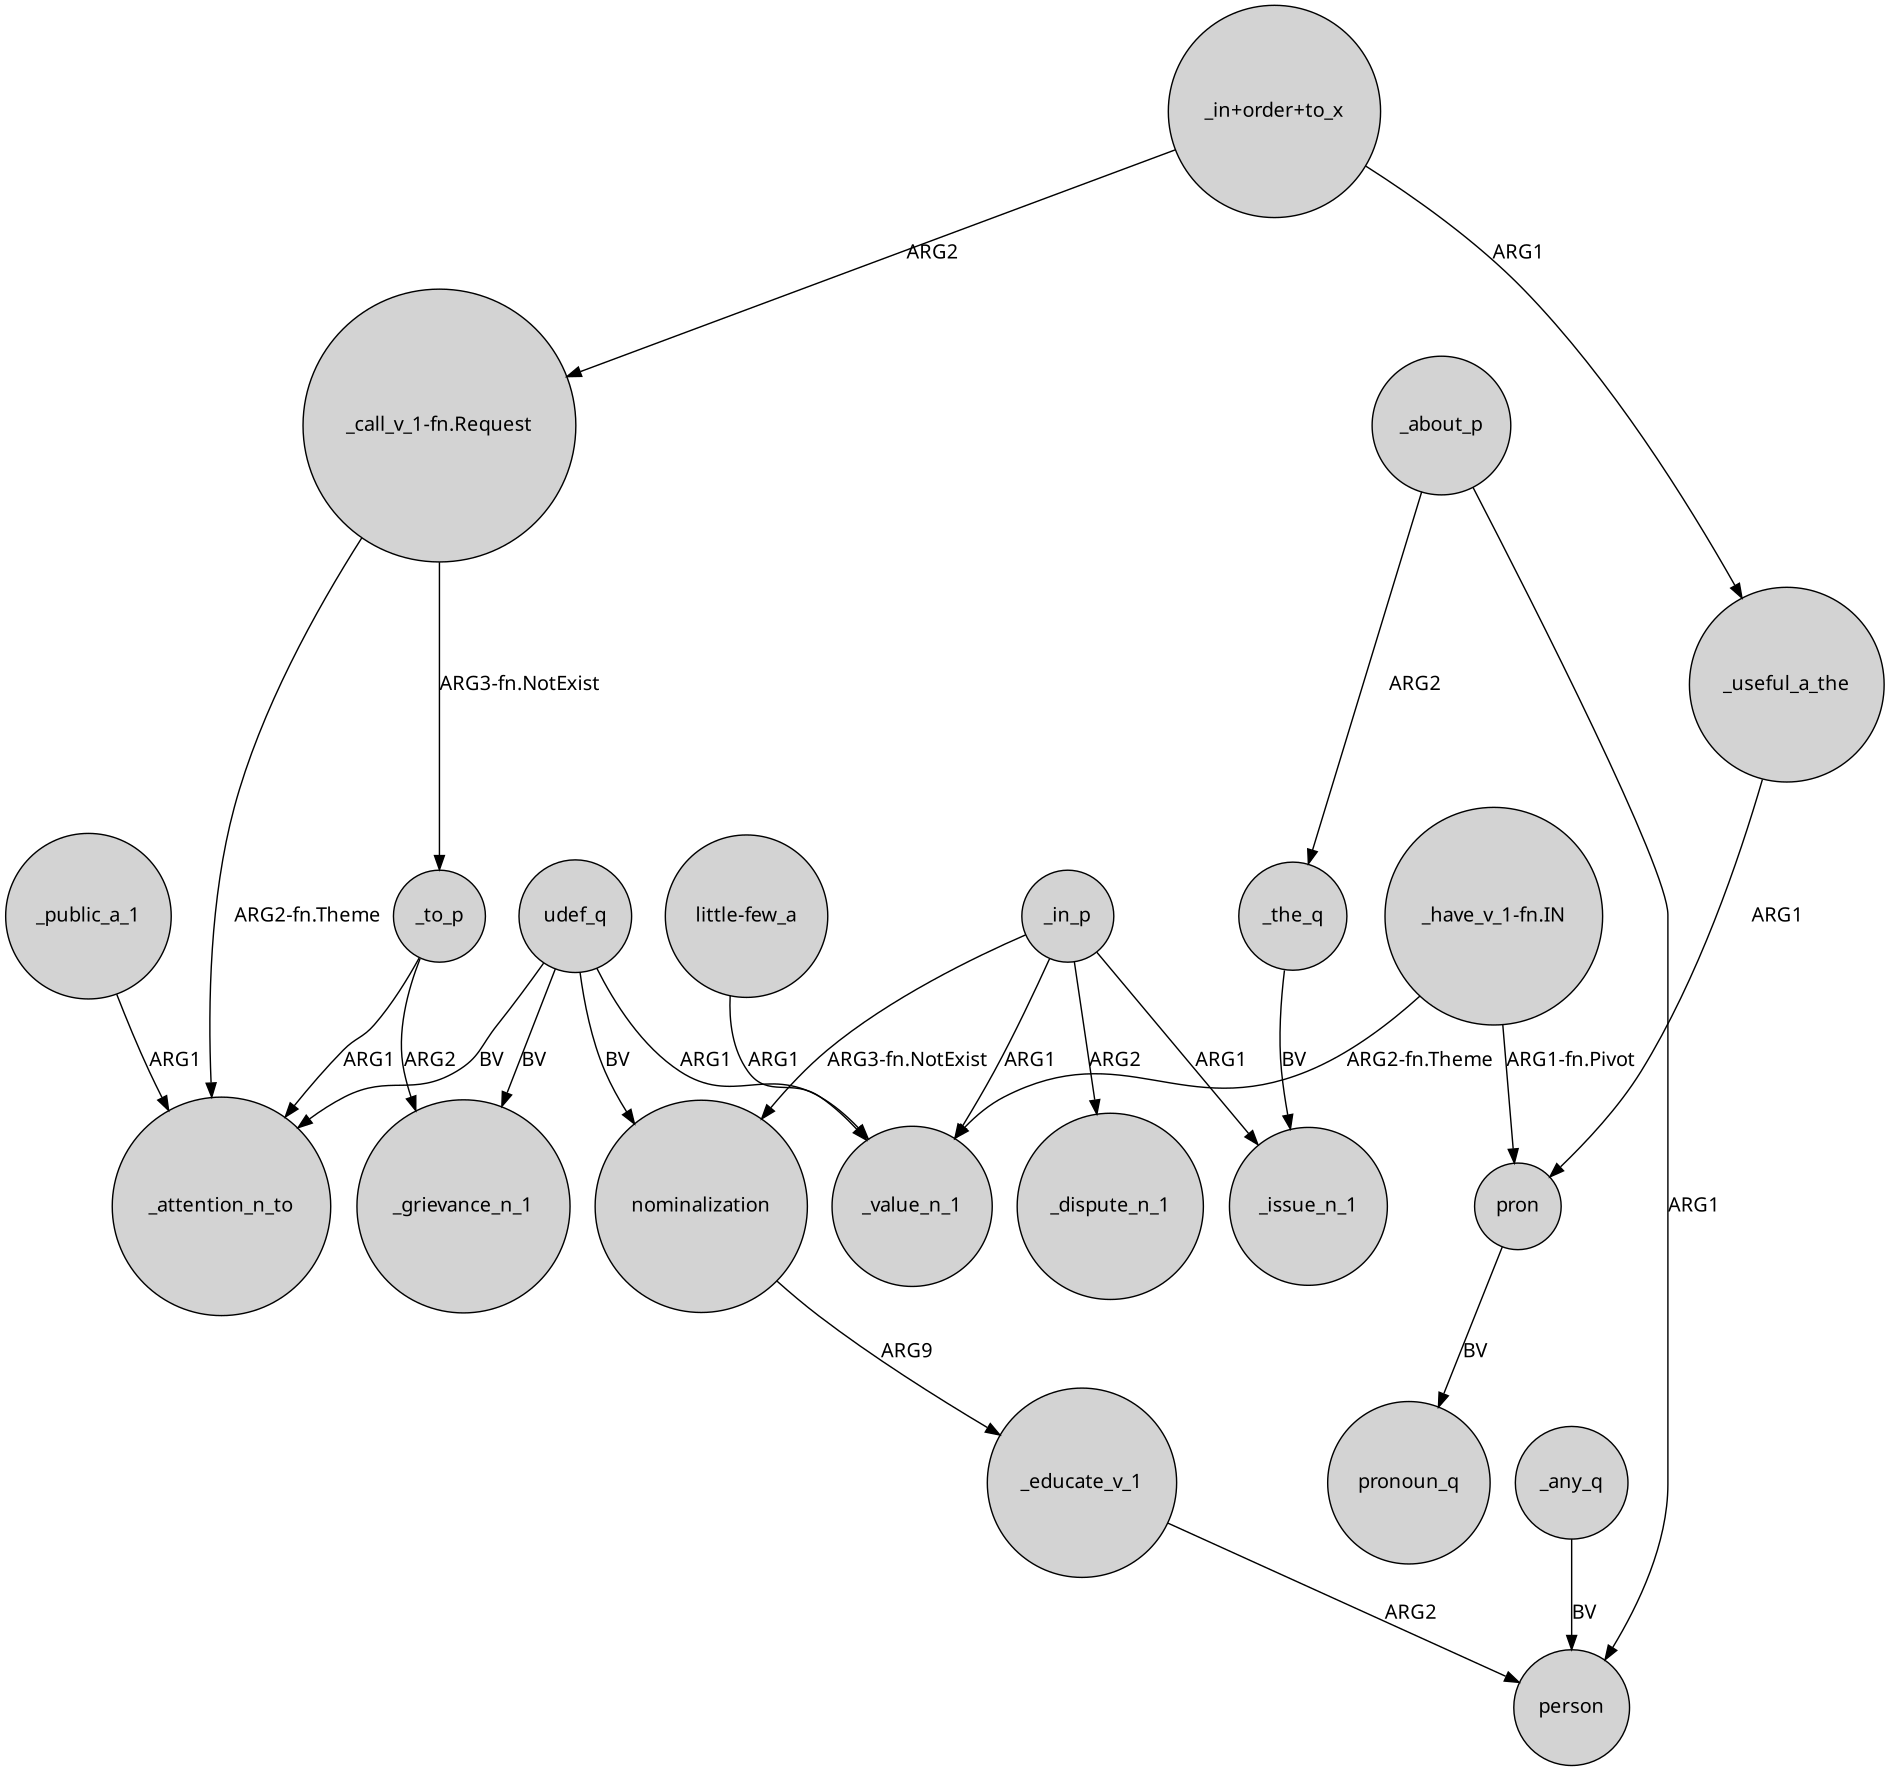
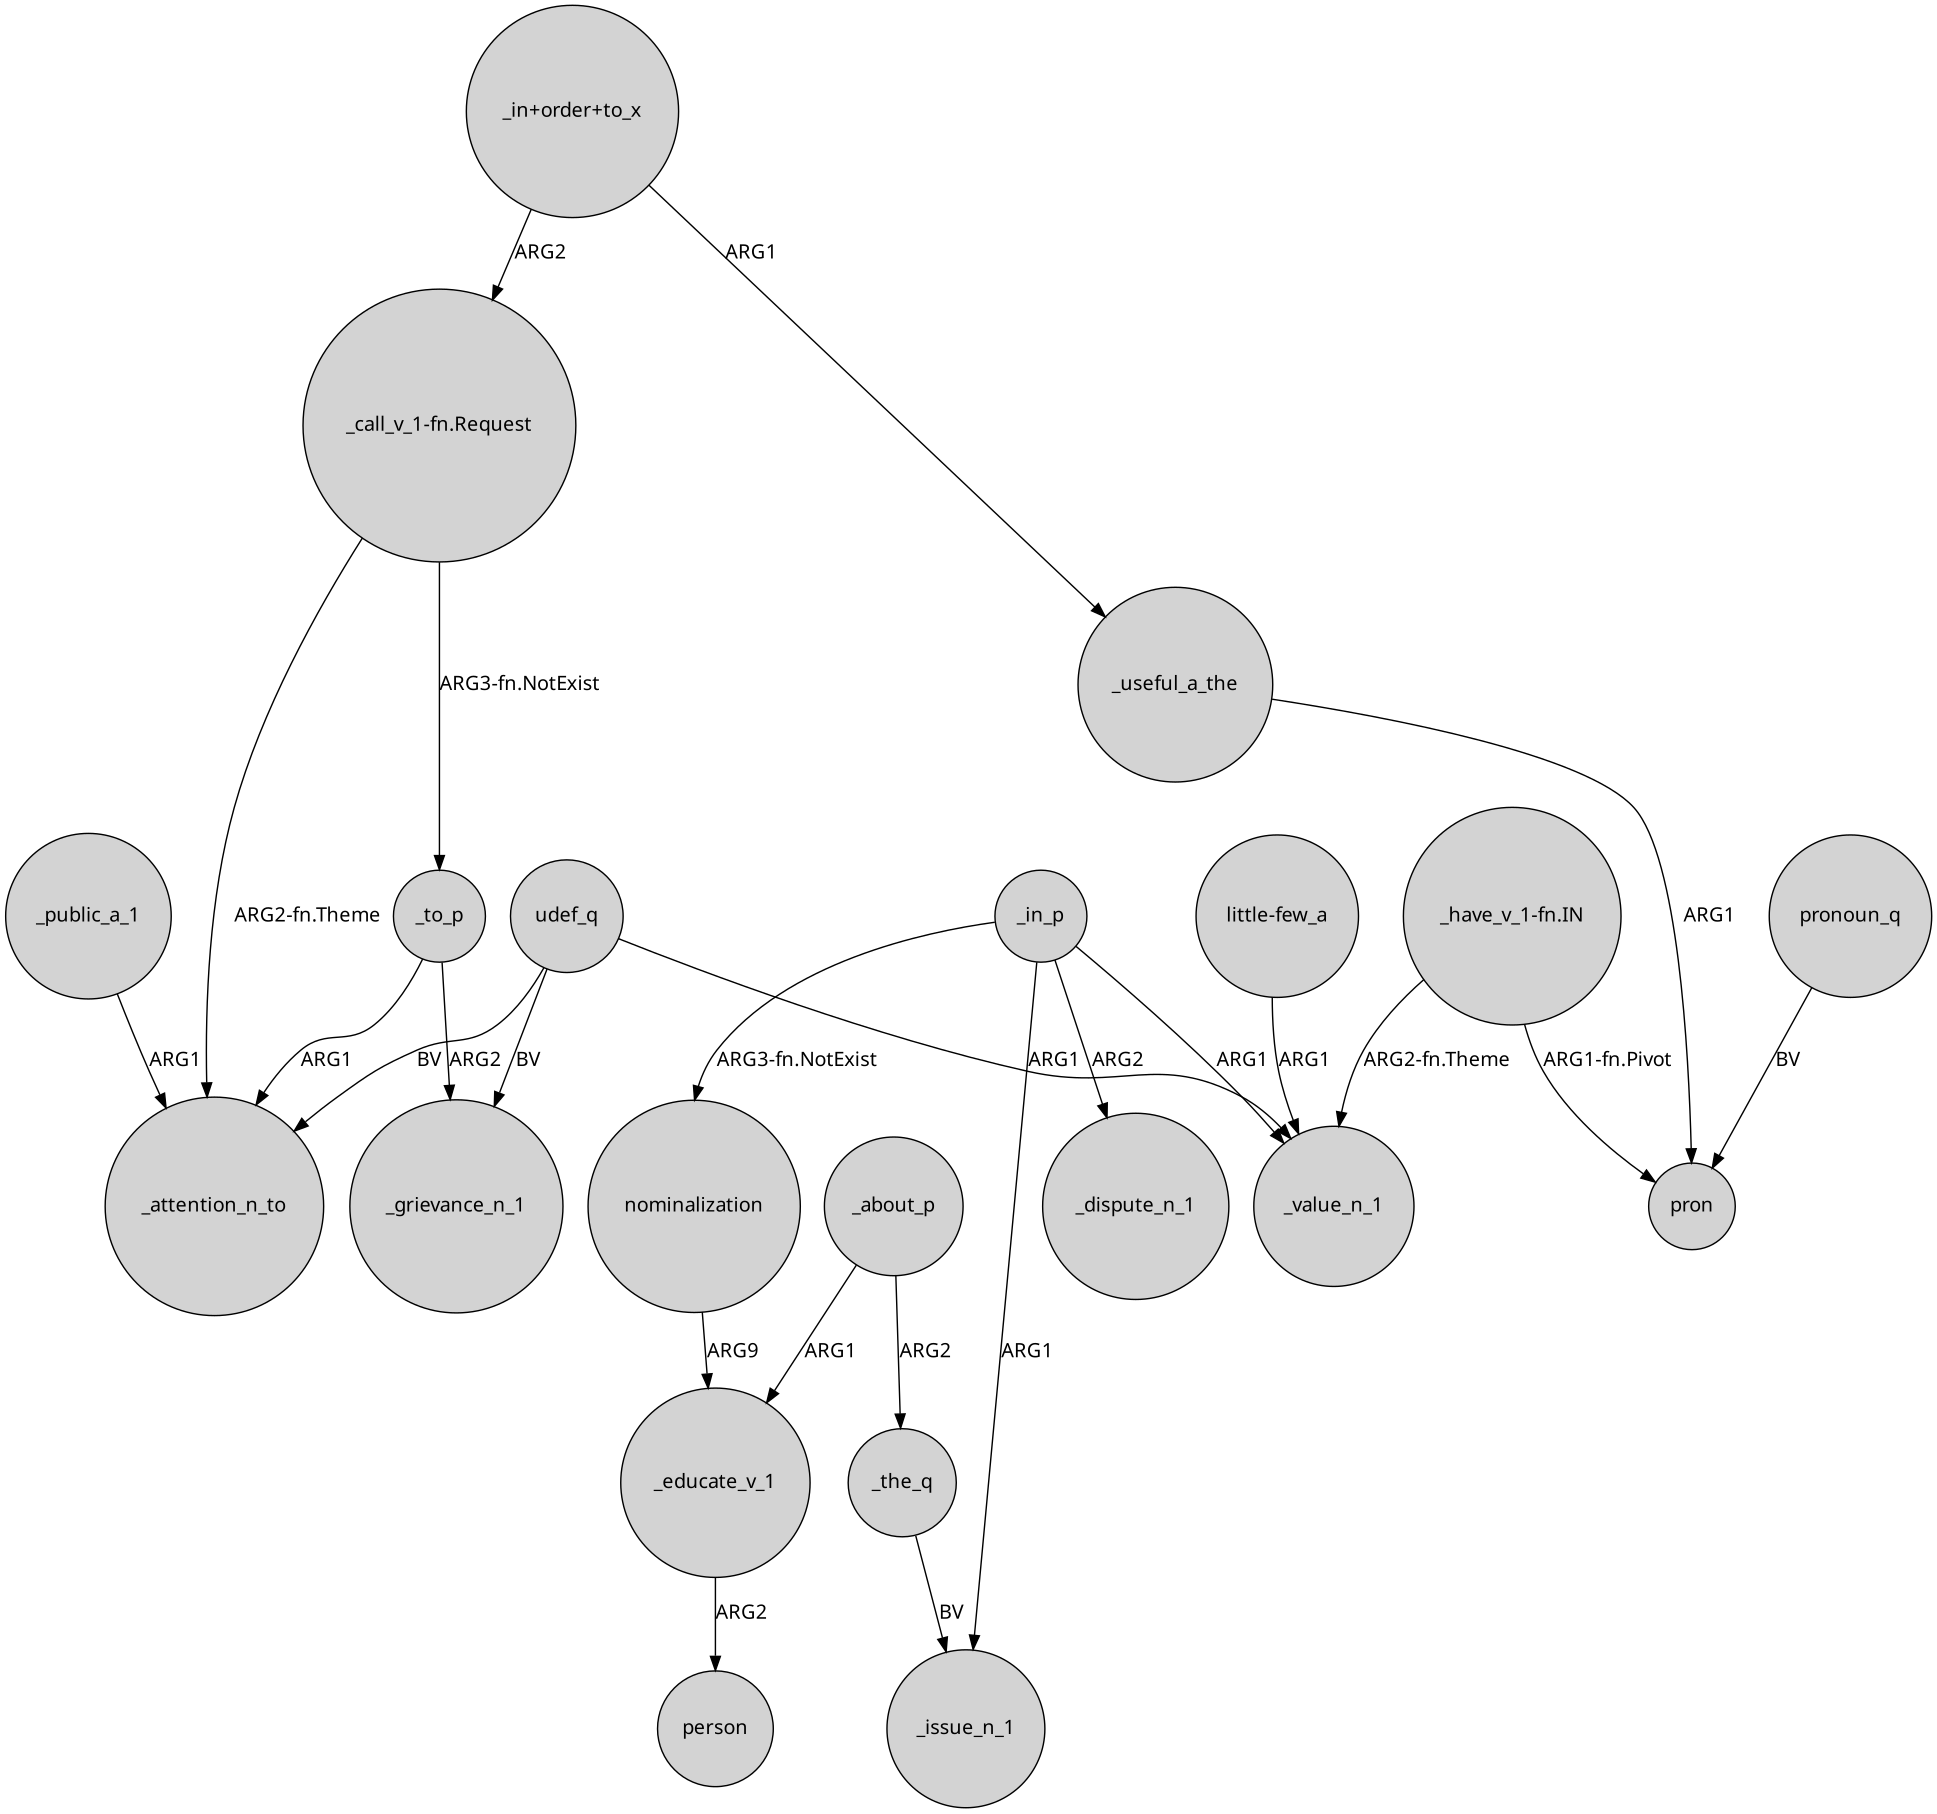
(595, 1045) -> none
(1668, 1051) -> (815, 1328)
(1473, 1320) -> (1765, 1072)
(1572, 1483) -> none
